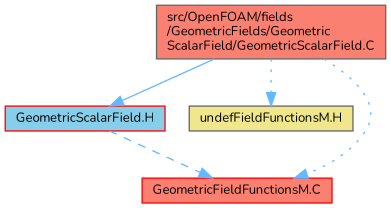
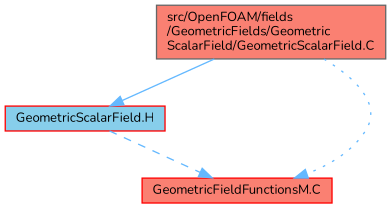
(271, 119) -> none
